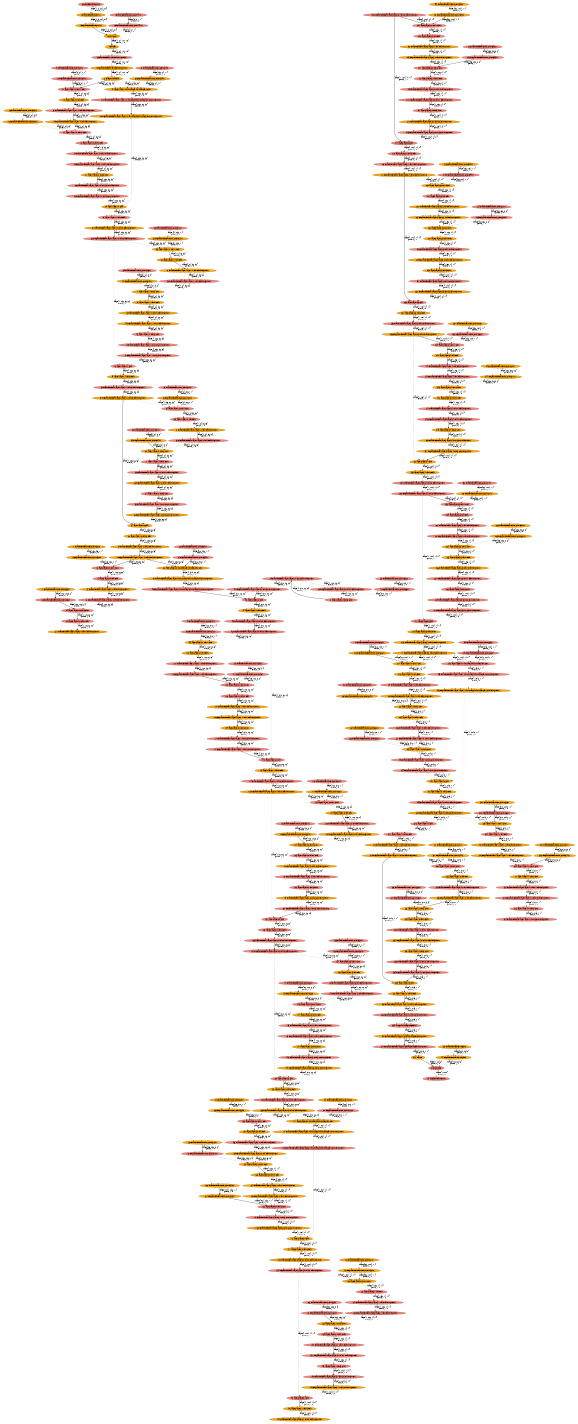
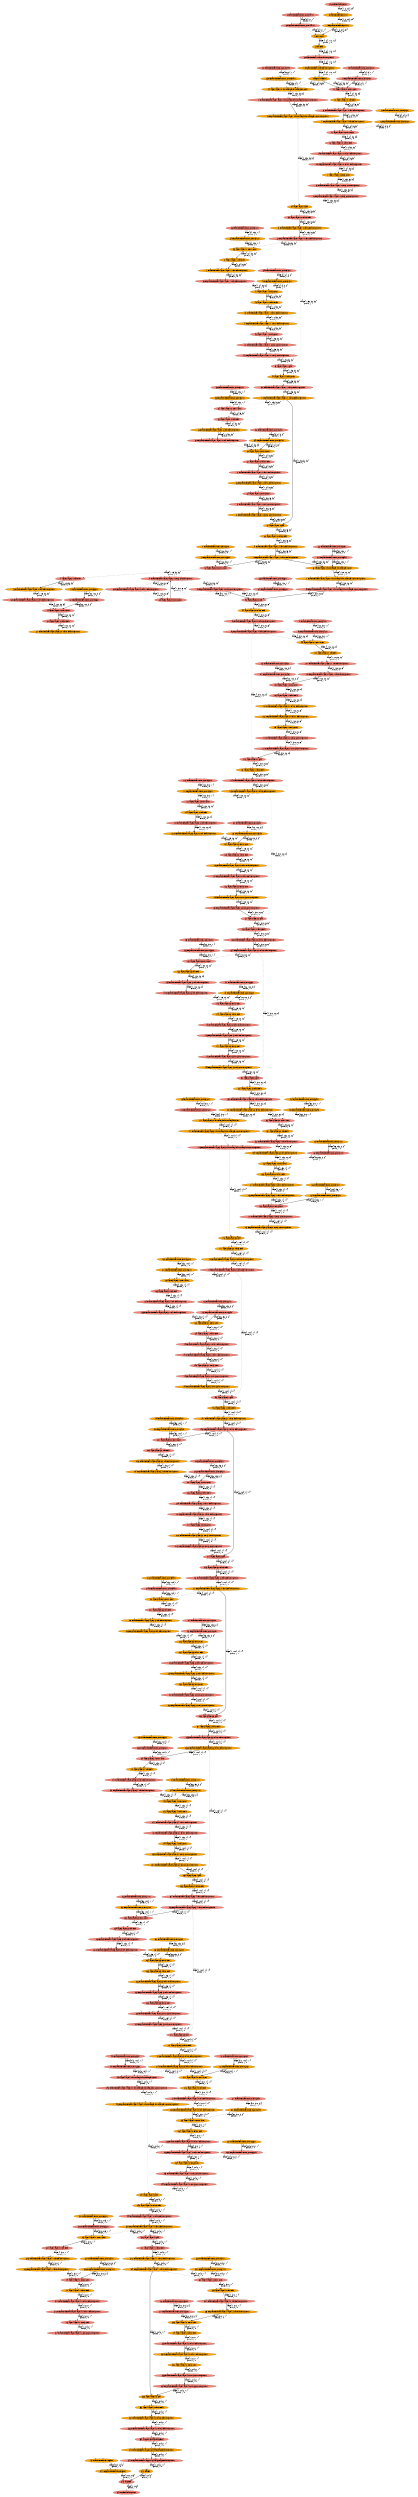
none -> (224, 1423)
